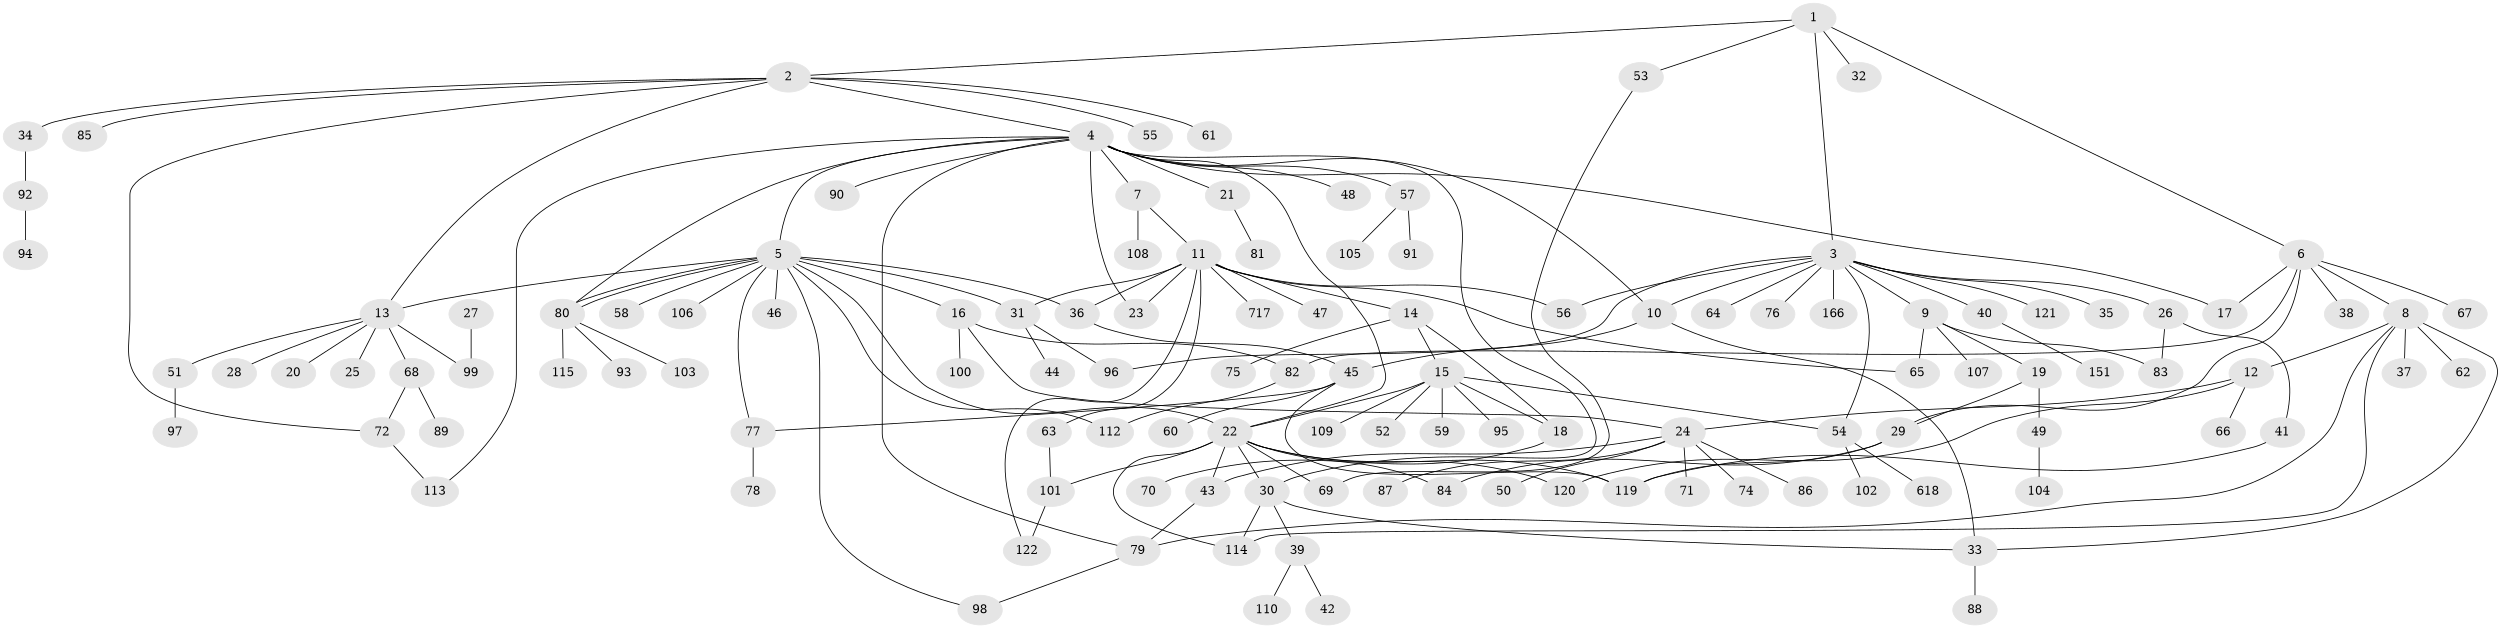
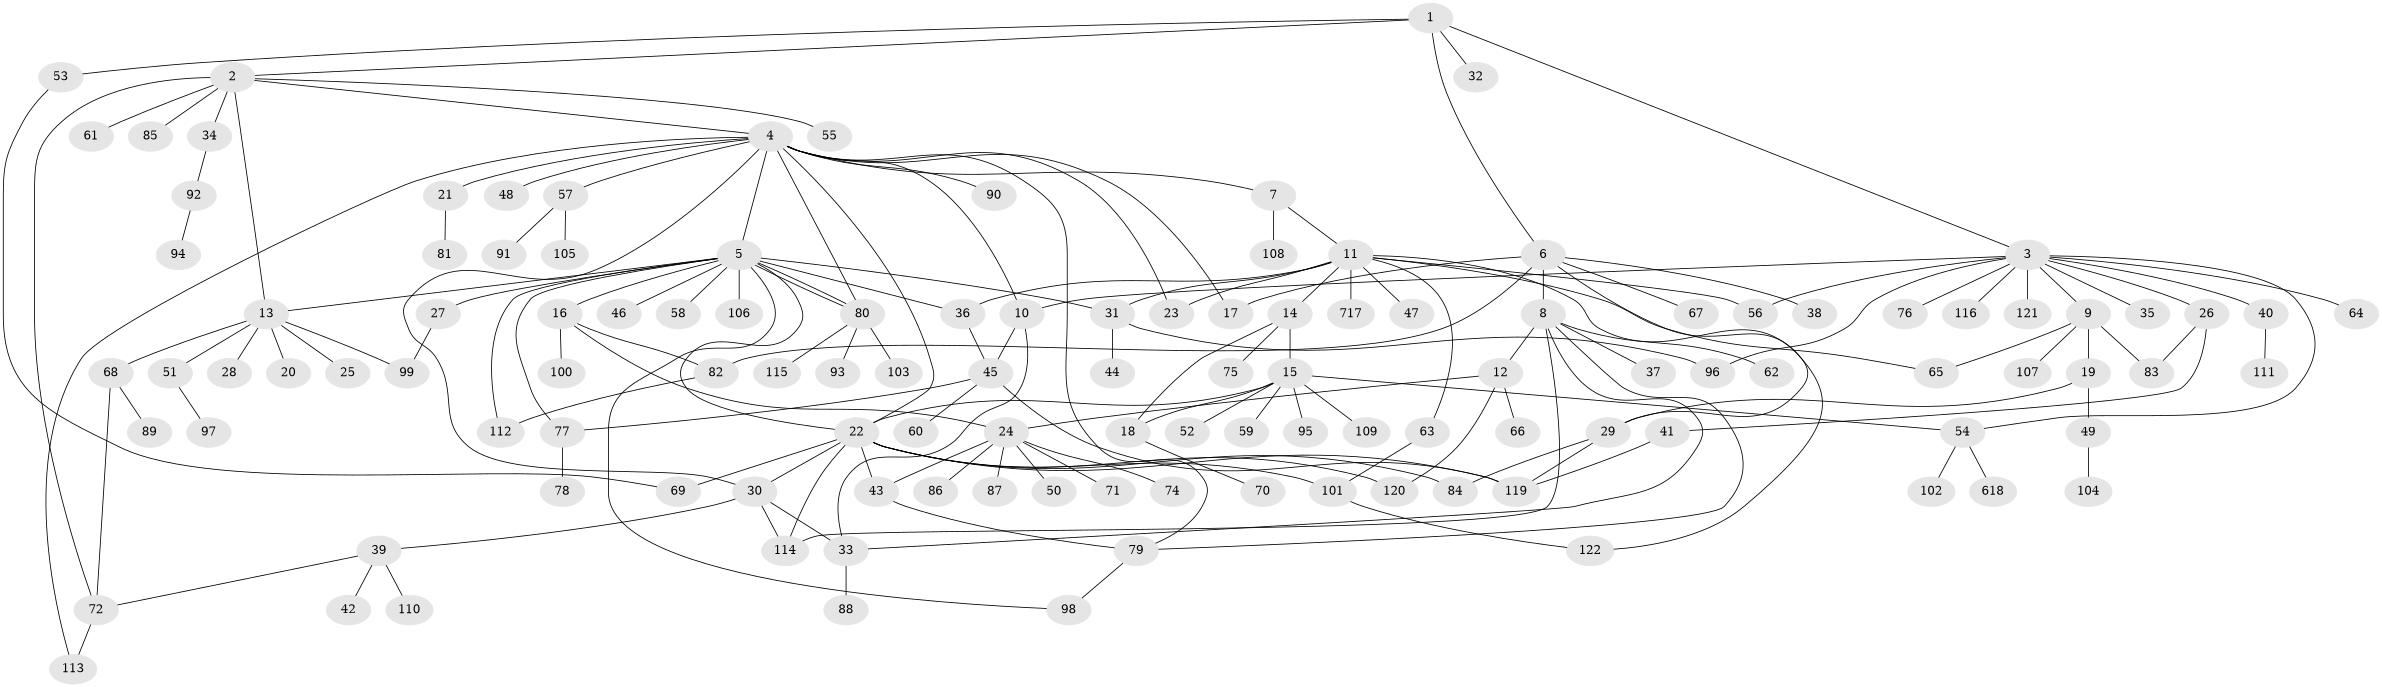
none -> (520, 289)
(1834, 314) -> (1966, 314)
(2100, 373) -> (2264, 373)
none -> (238, 580)
